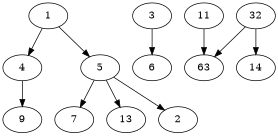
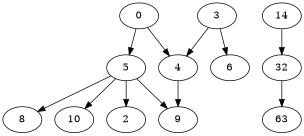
(48, 16) -> (139, 16)
(204, 16) -> none
(256, 38) -> (282, 38)
none -> (200, 39)
none -> (149, 91)
(74, 120) -> (22, 120)
(126, 120) -> (74, 120)
